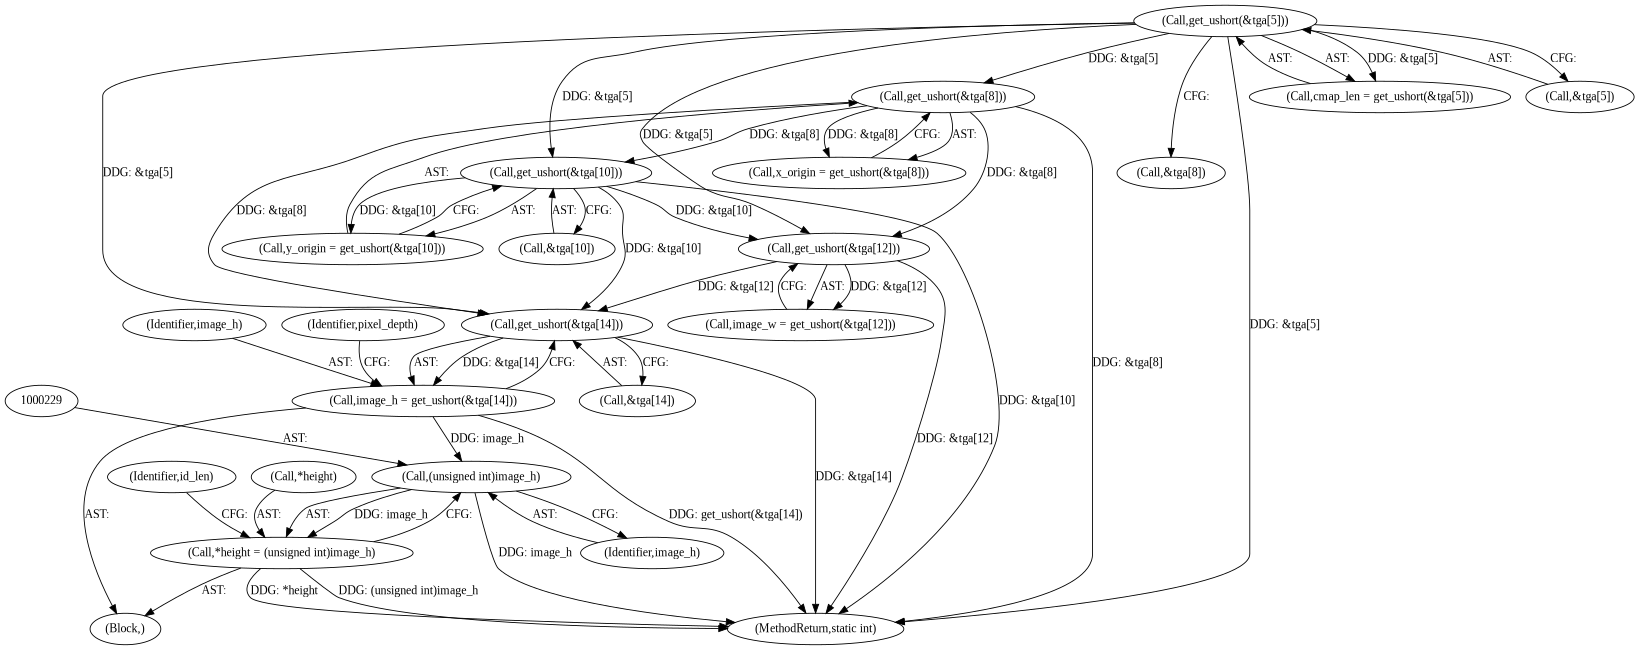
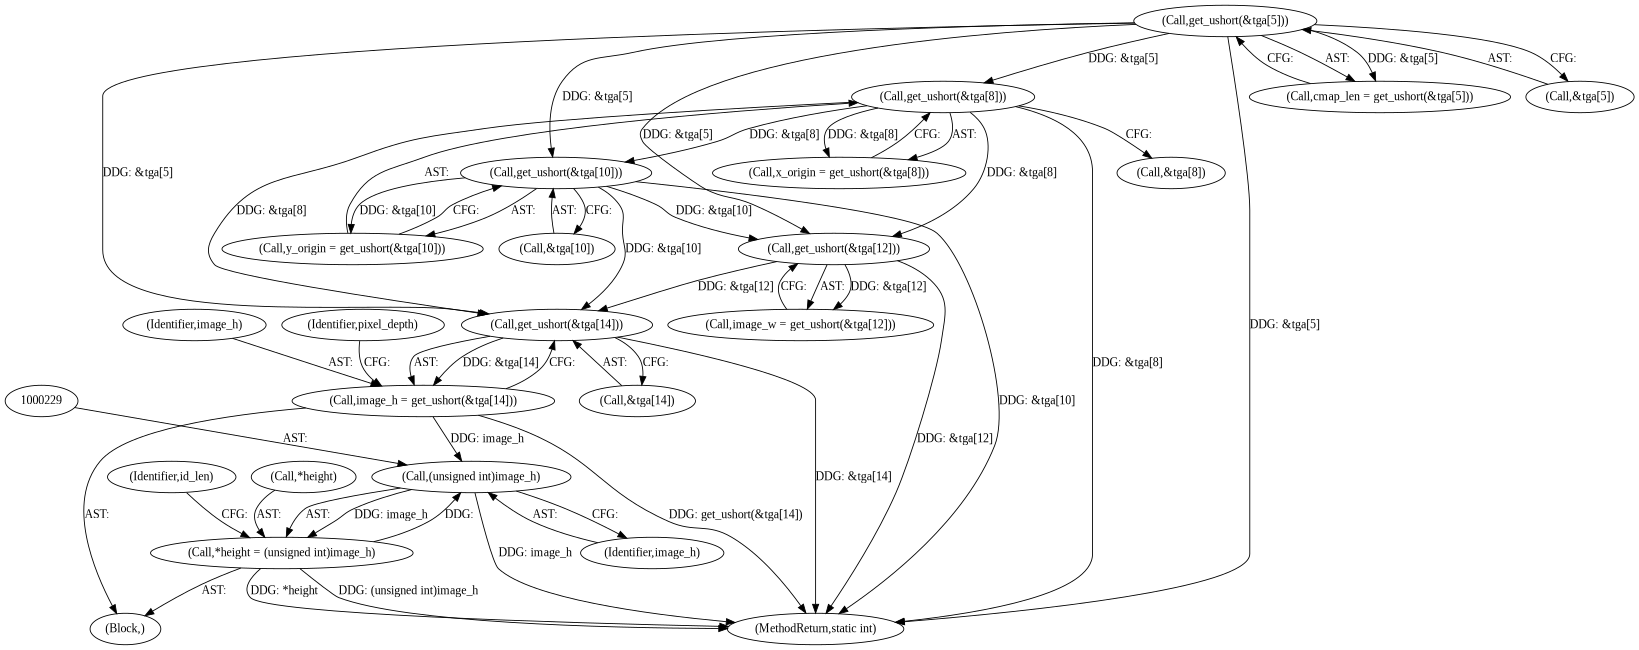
(1282, 59) -> (1282, 59)
(1181, 88) -> (1085, 121)
(461, 515) -> (461, 515)
